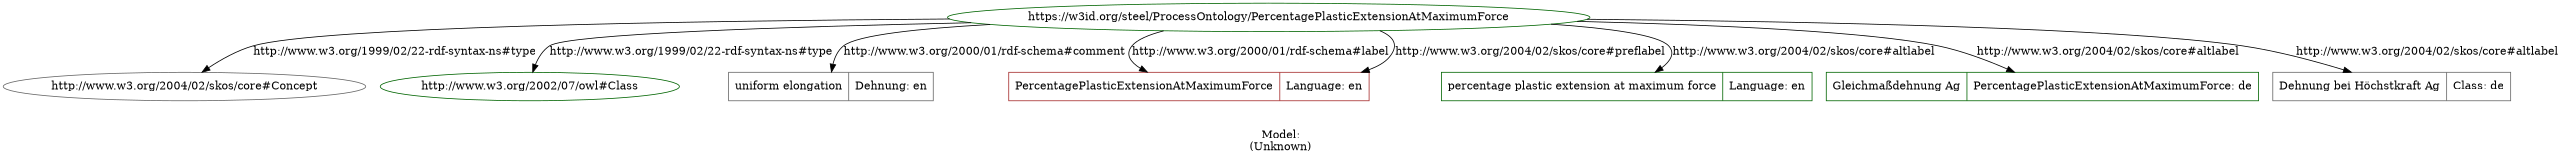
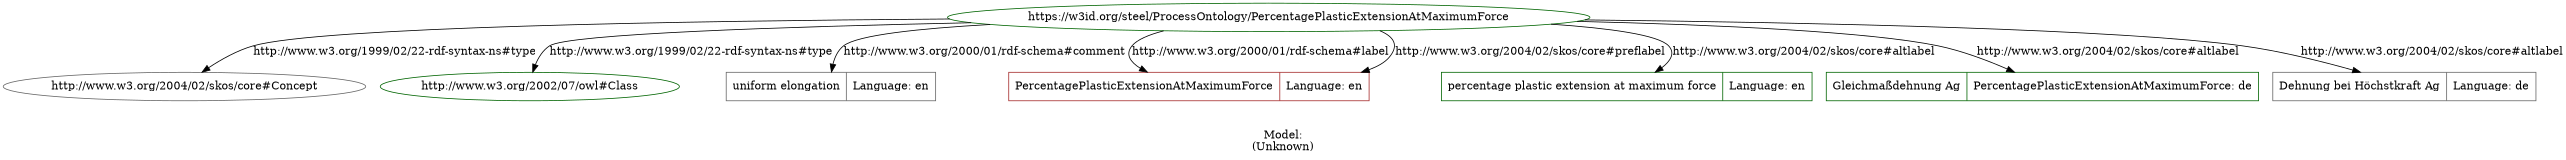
(891, 86) -> (891, 86)
(2479, 86) -> (2491, 86)
